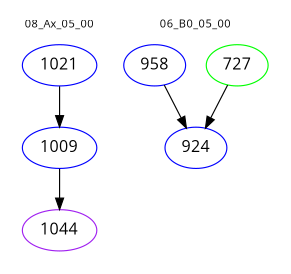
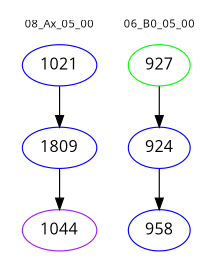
(237, 65) -> (159, 65)
(173, 101) -> (159, 183)
(60, 148) -> (60, 148)
